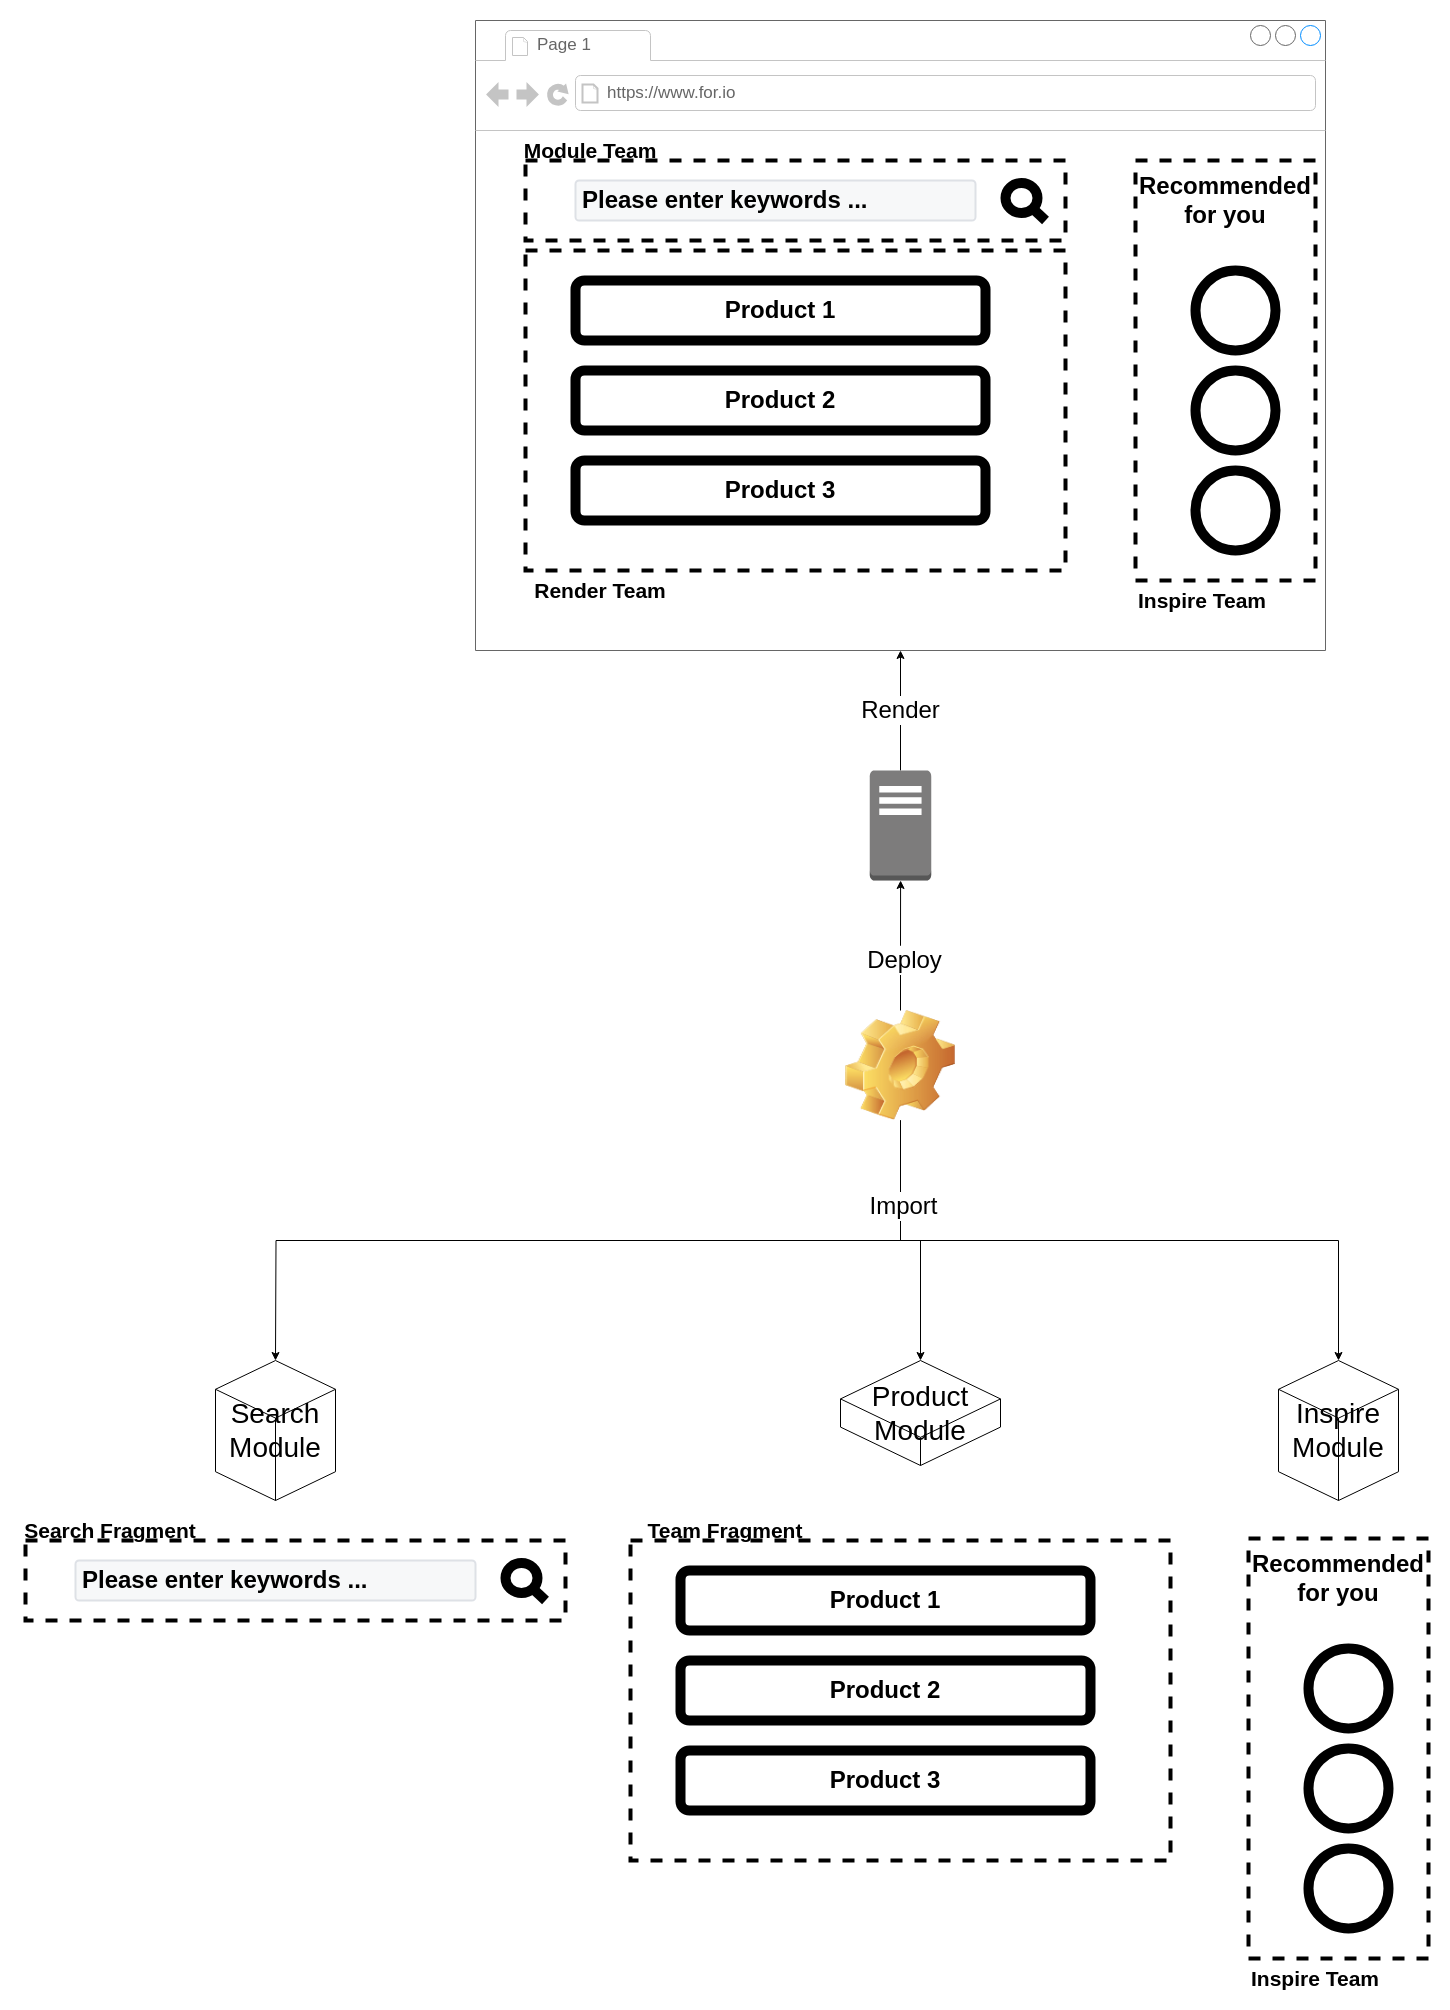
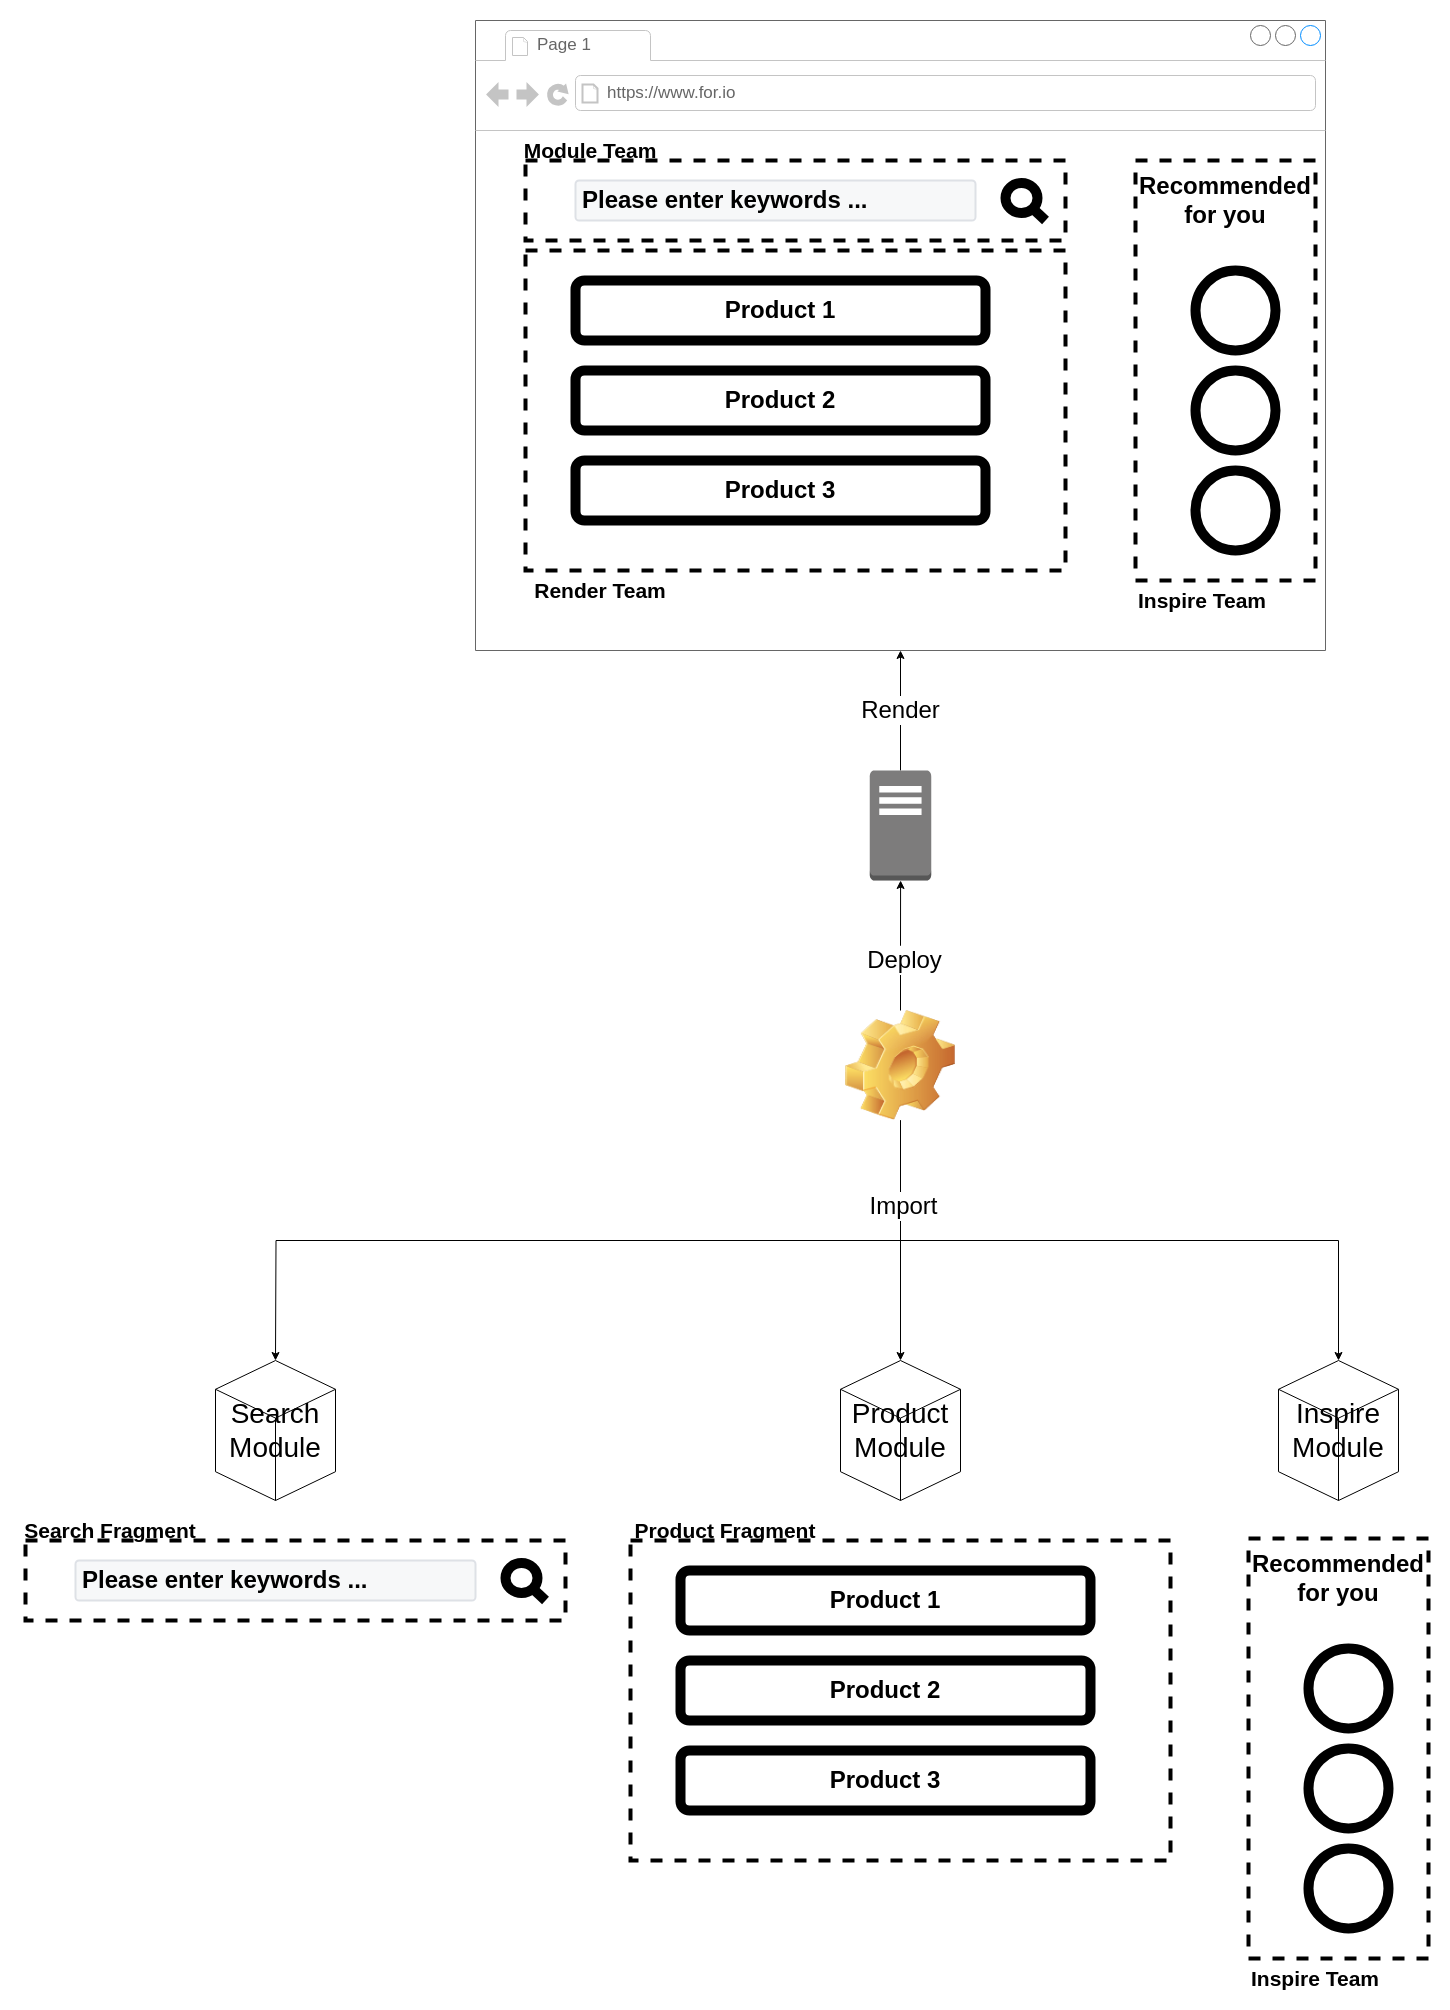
(921, 1413) -> (901, 1431)
(726, 1531) -> (726, 1531)
